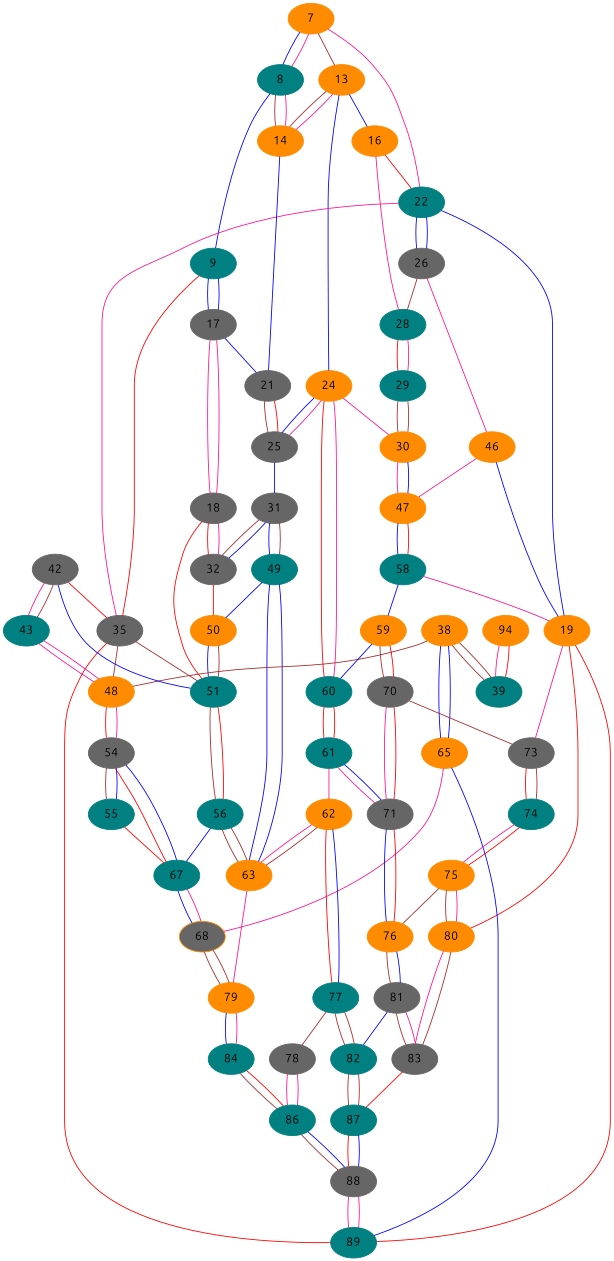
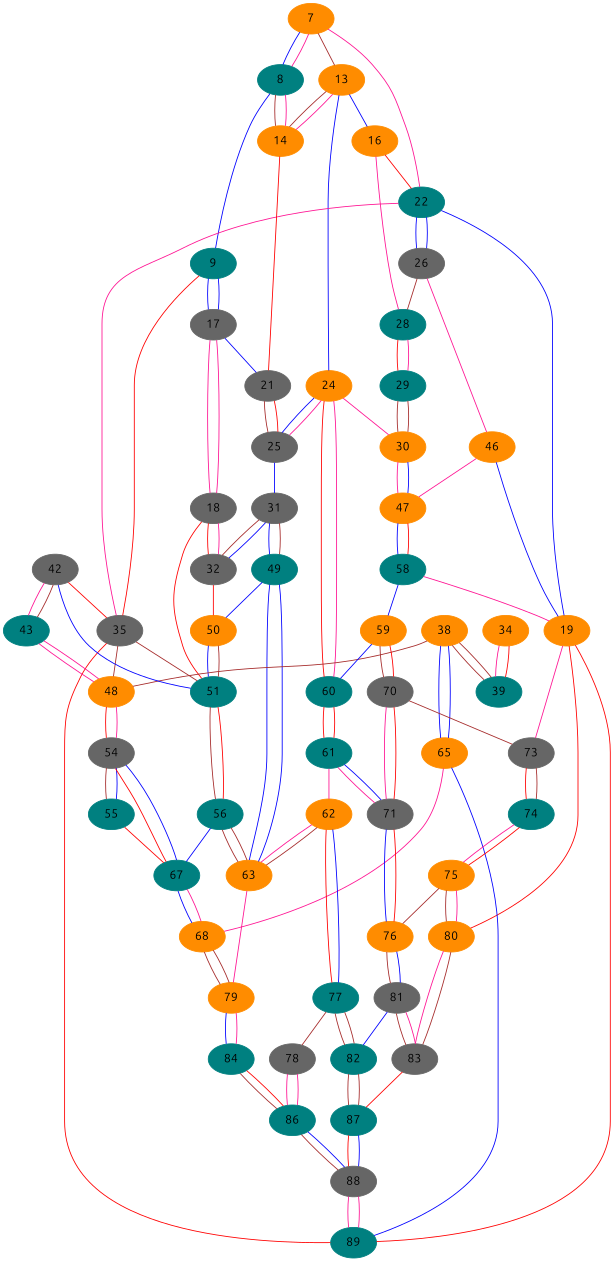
(274, 263) -> (274, 263)
(506, 631) -> (506, 631)
(202, 937) -> (202, 937)
